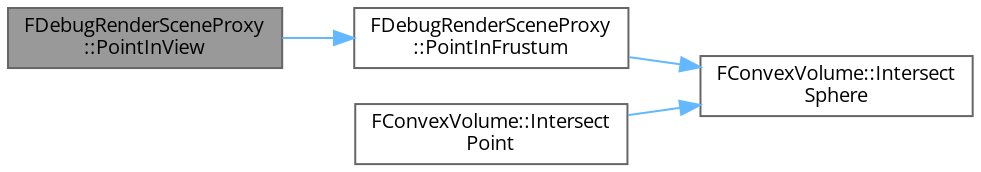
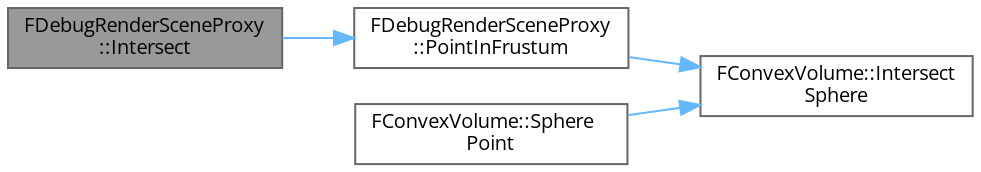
(145, 38) -> (145, 38)
(491, 134) -> (491, 134)
